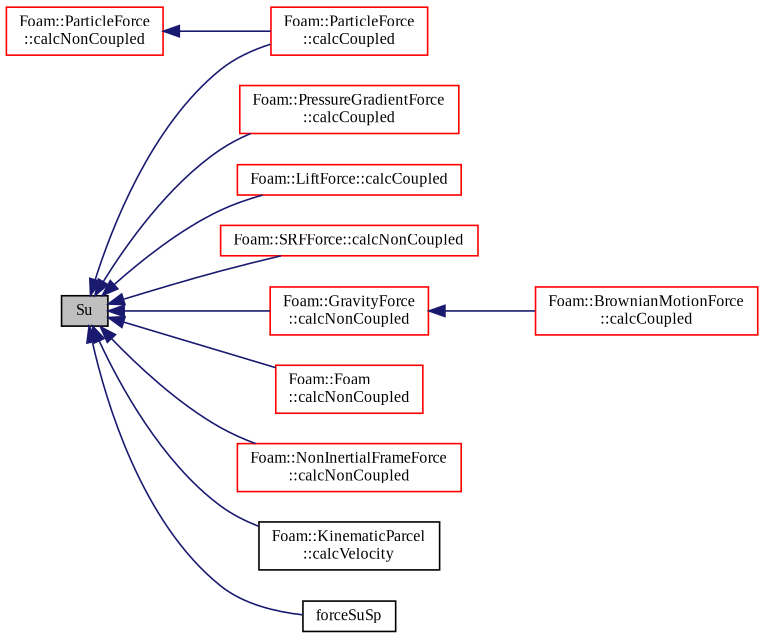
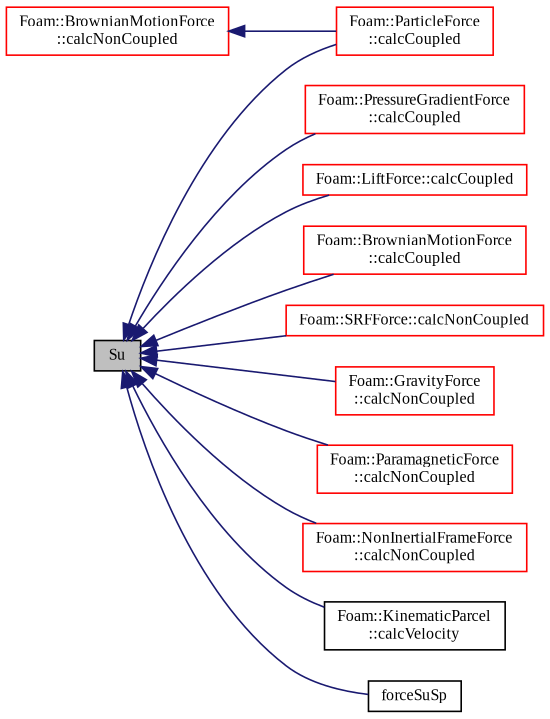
(85, 31) -> (117, 31)
(490, 311) -> (244, 306)
(349, 389) -> (415, 469)
